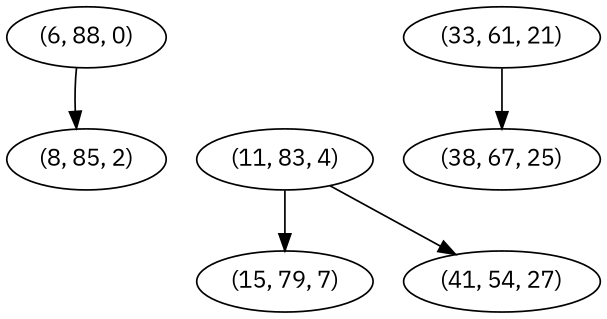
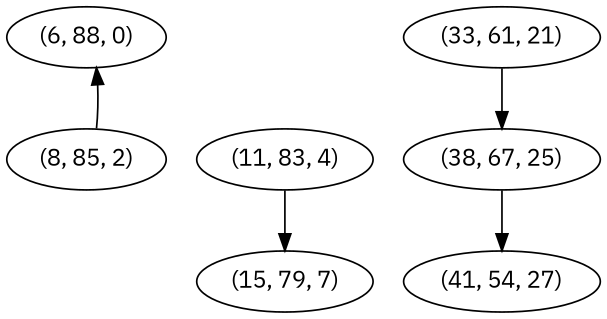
(75, 90) -> (98, 107)
(385, 216) -> (502, 212)
